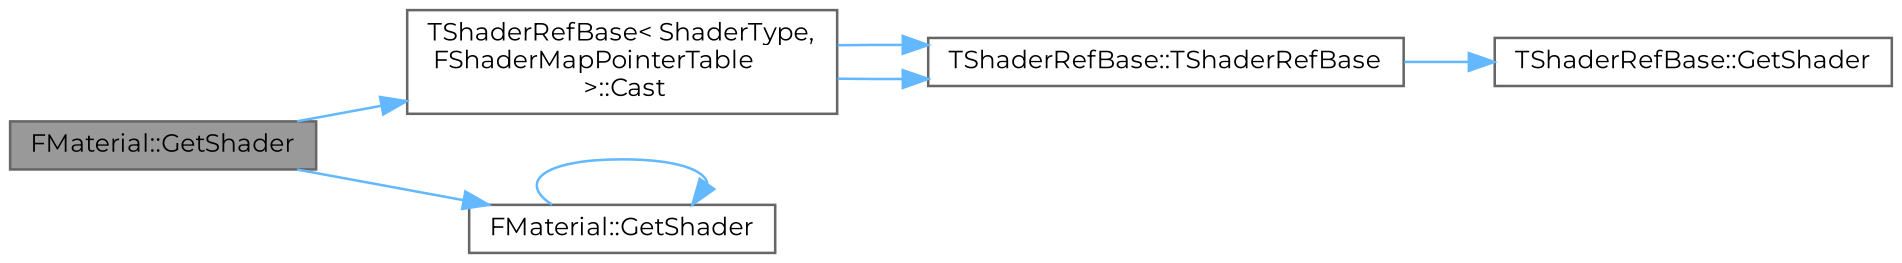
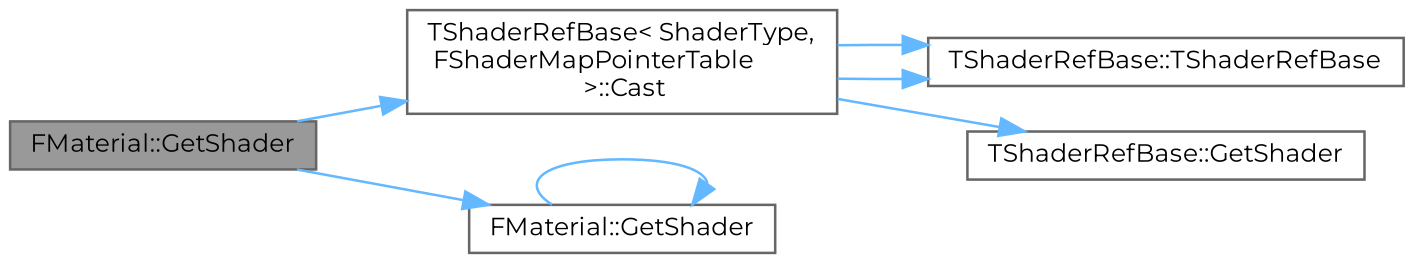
(1436, 62) -> (919, 113)
